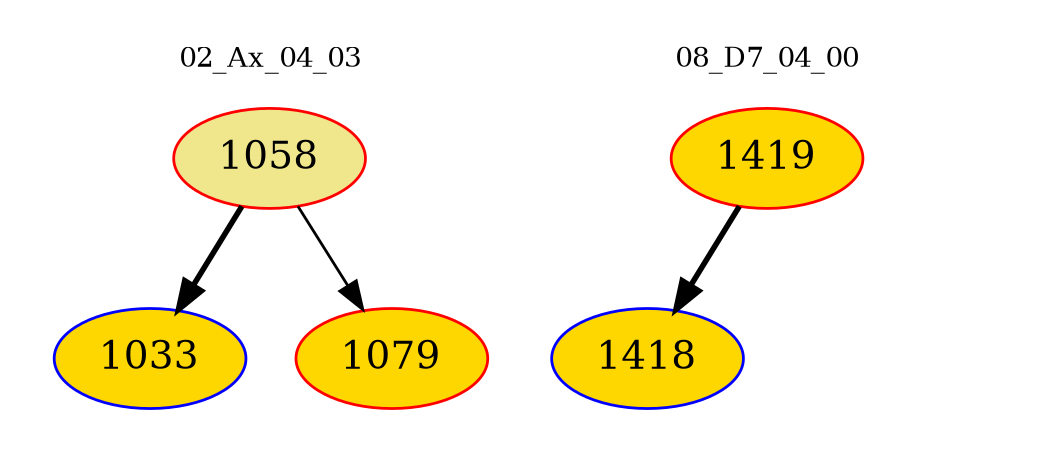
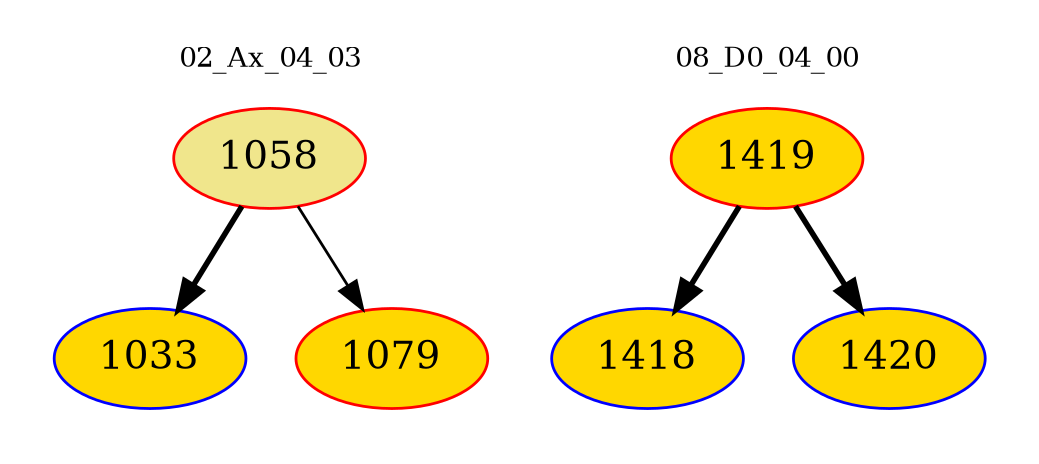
(768, 60) -> (768, 60)
none -> (889, 359)
